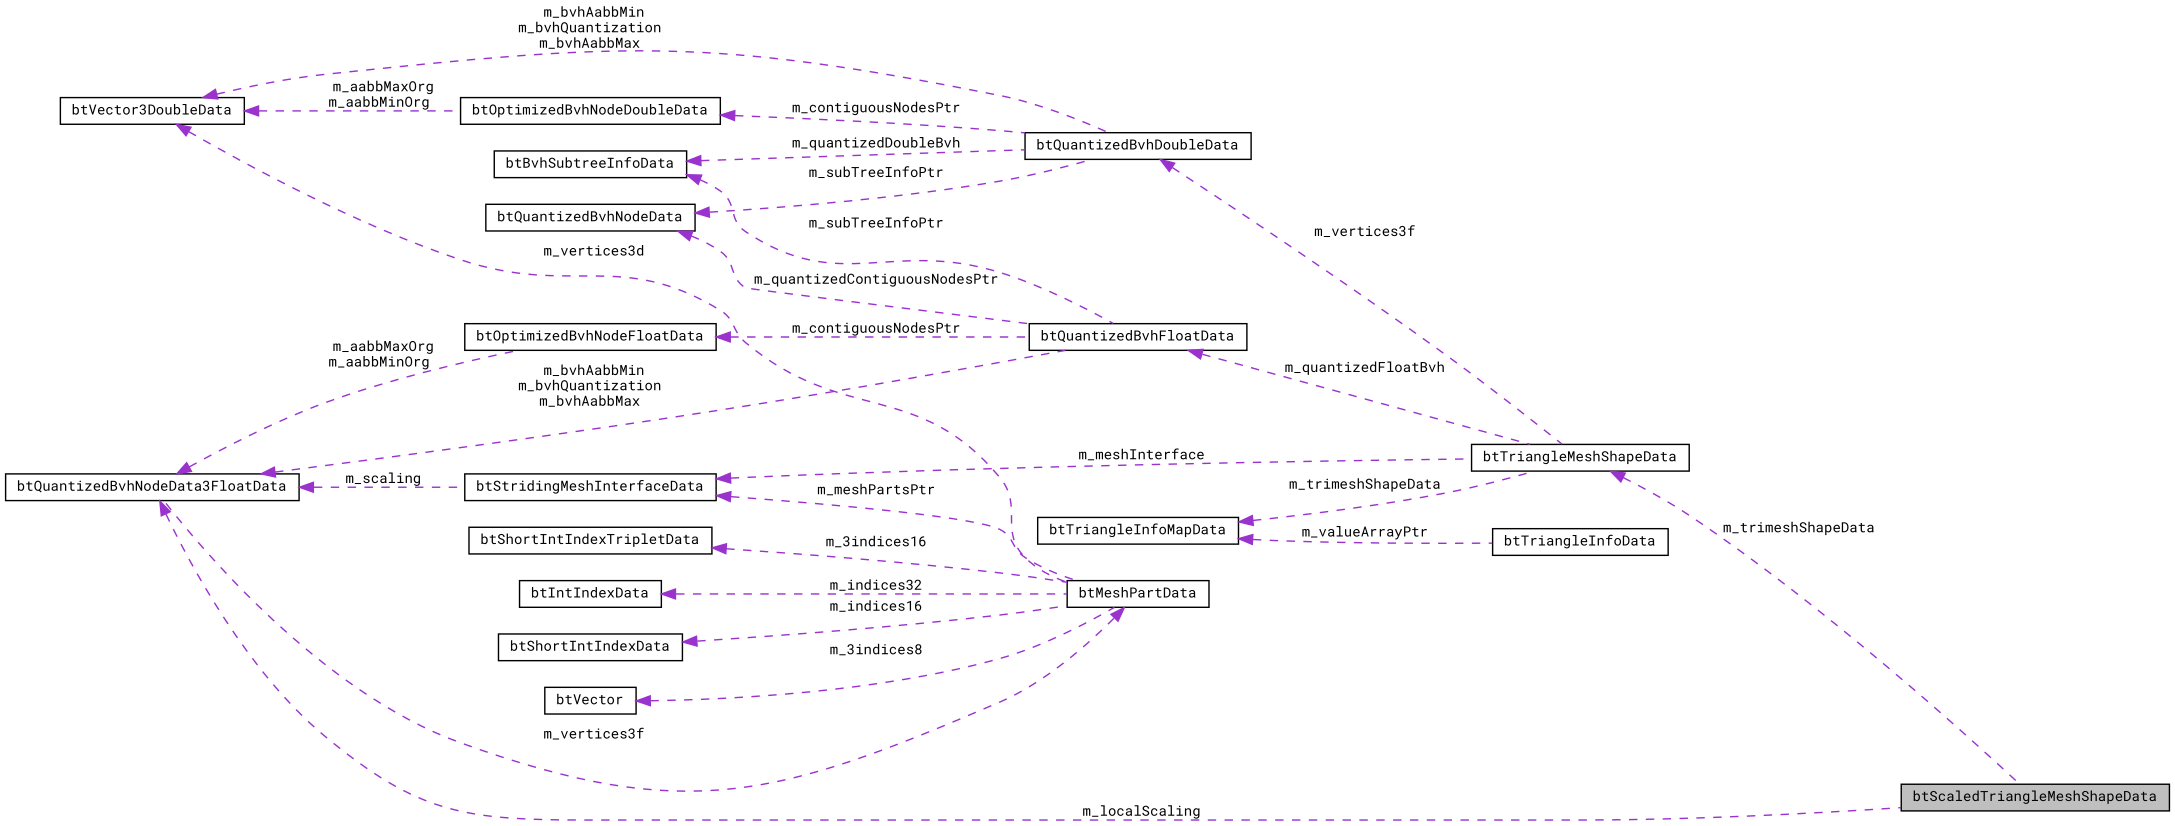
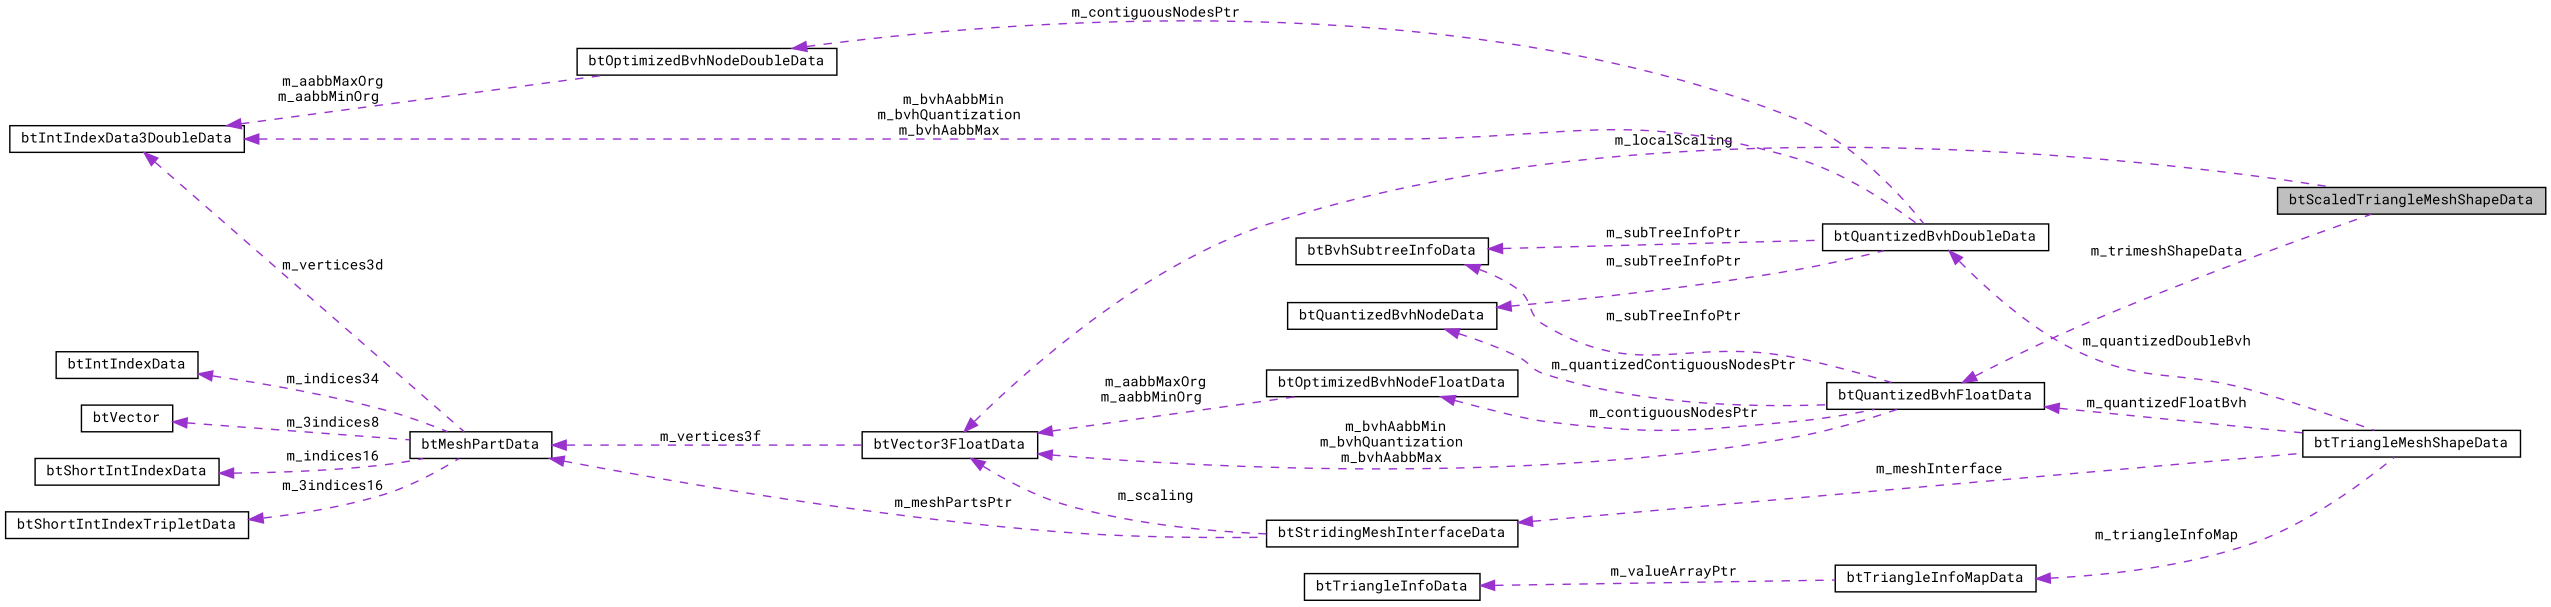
(152, 111) -> (127, 139)
(873, 144) -> (1670, 234)
(1361, 232) -> (2163, 342)
(1361, 485) -> (2163, 536)
(152, 487) -> (950, 445)
(913, 513) -> (913, 517)
(1373, 543) -> (1665, 583)
(873, 586) -> (329, 380)
(1830, 620) -> (2171, 289)
